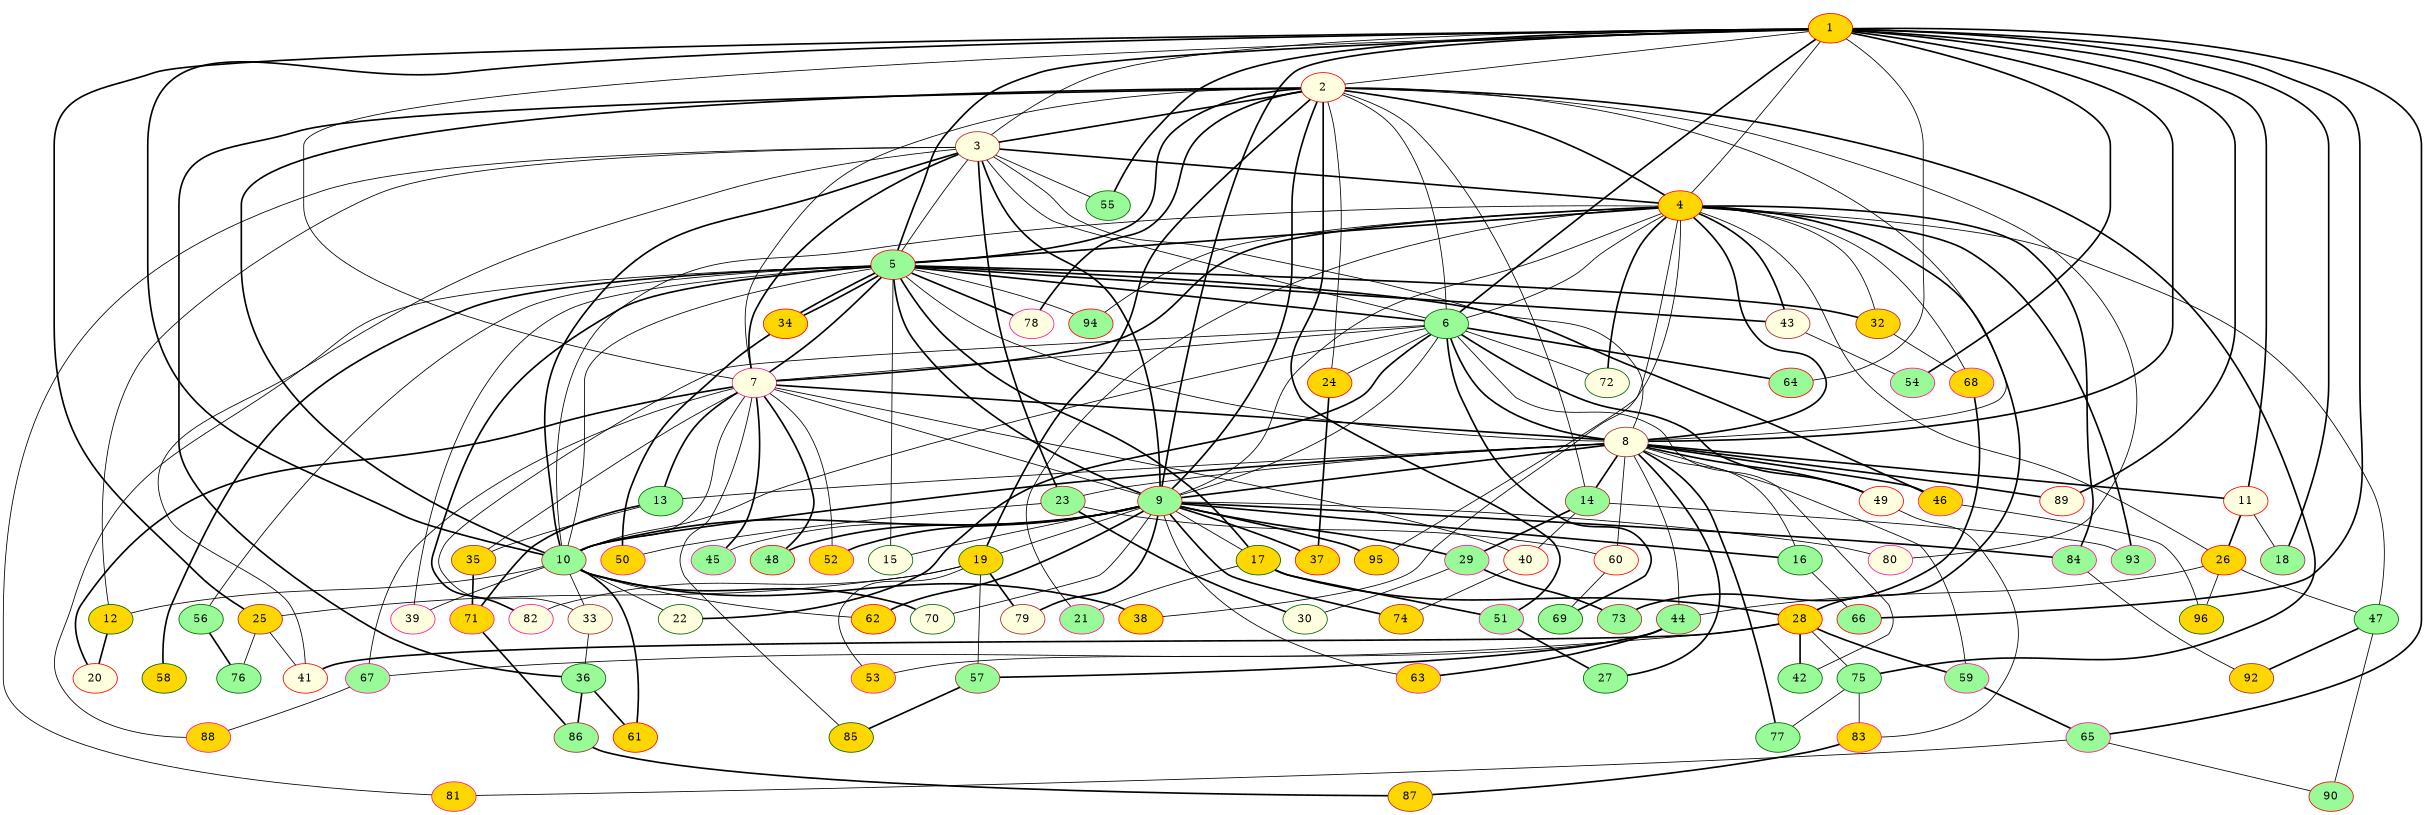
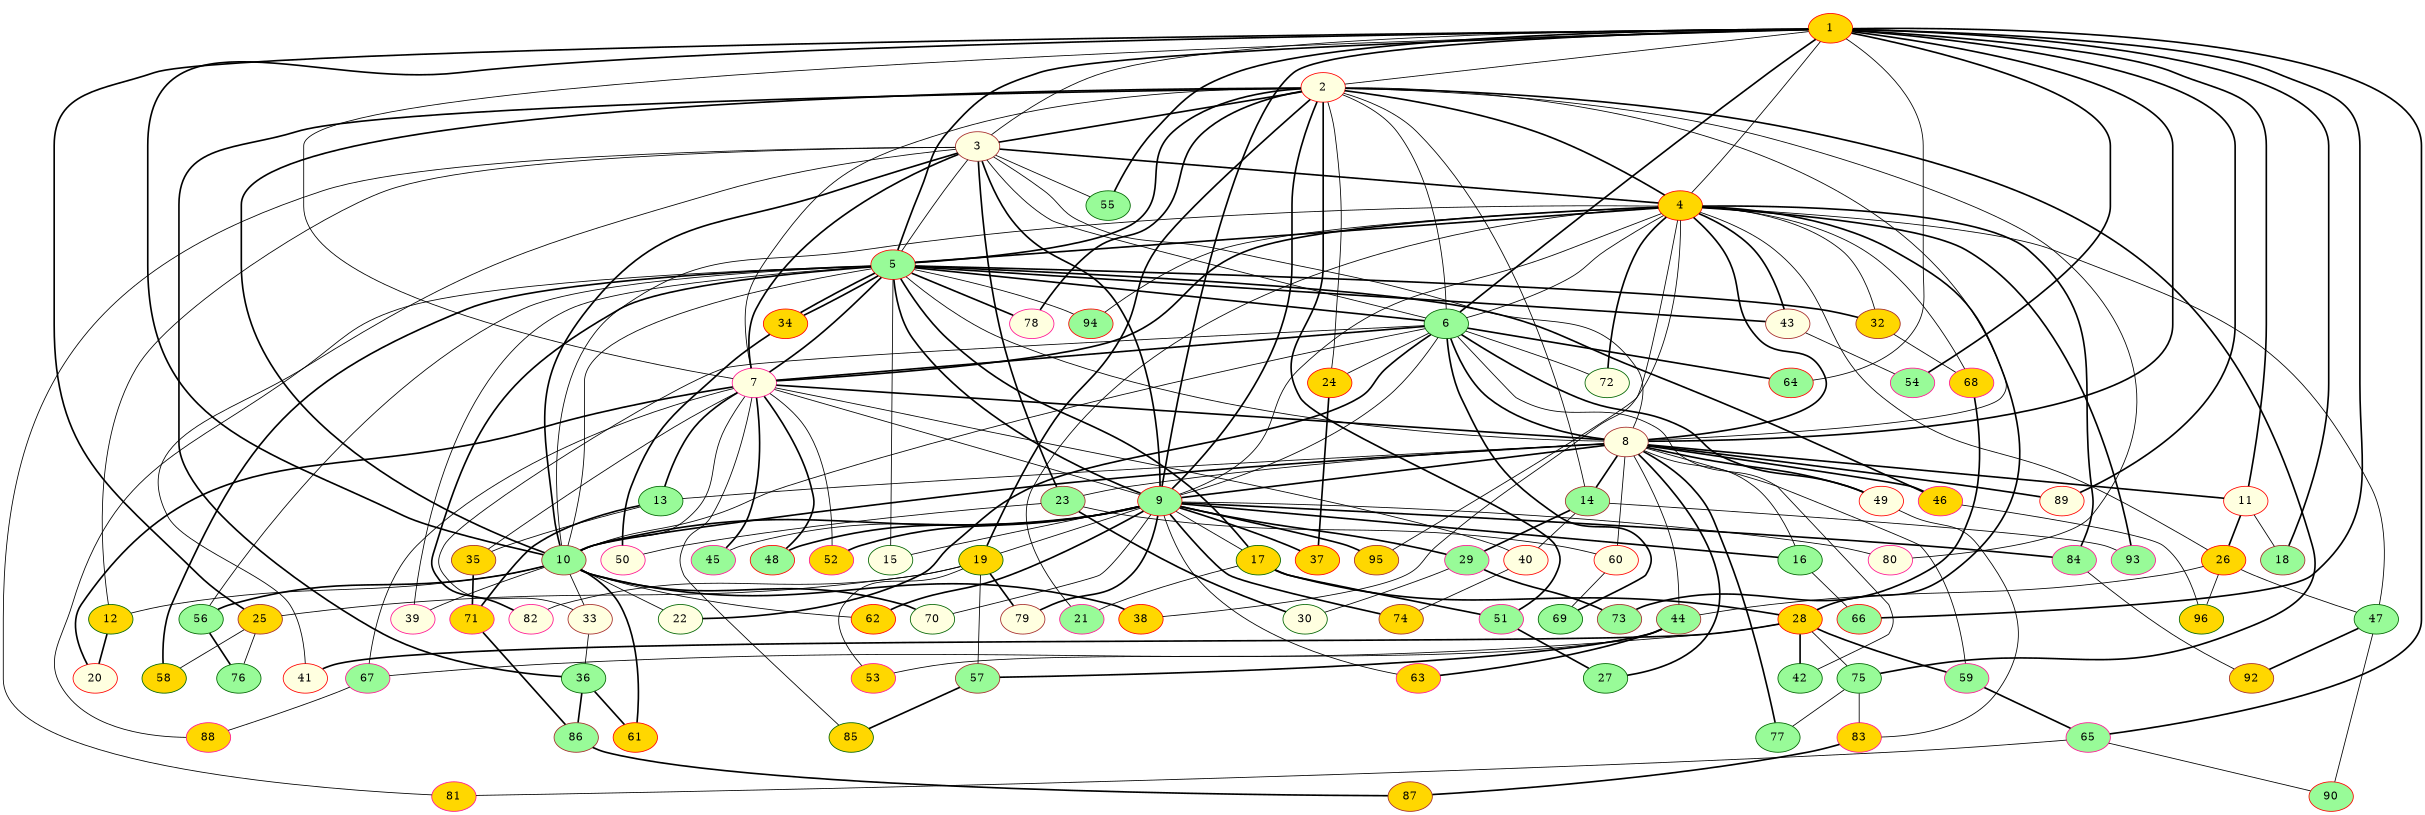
(1100, 353) -> (1100, 353)
(623, 560) -> (623, 560)
none -> (380, 585)
(283, 649) -> (212, 649)
